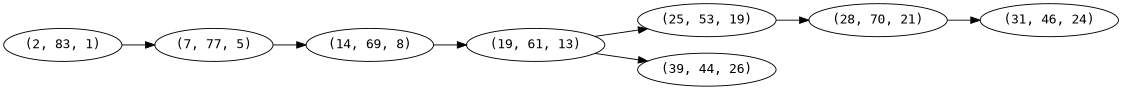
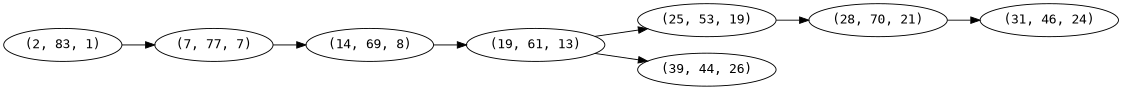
(214, 45) -> (214, 45)
